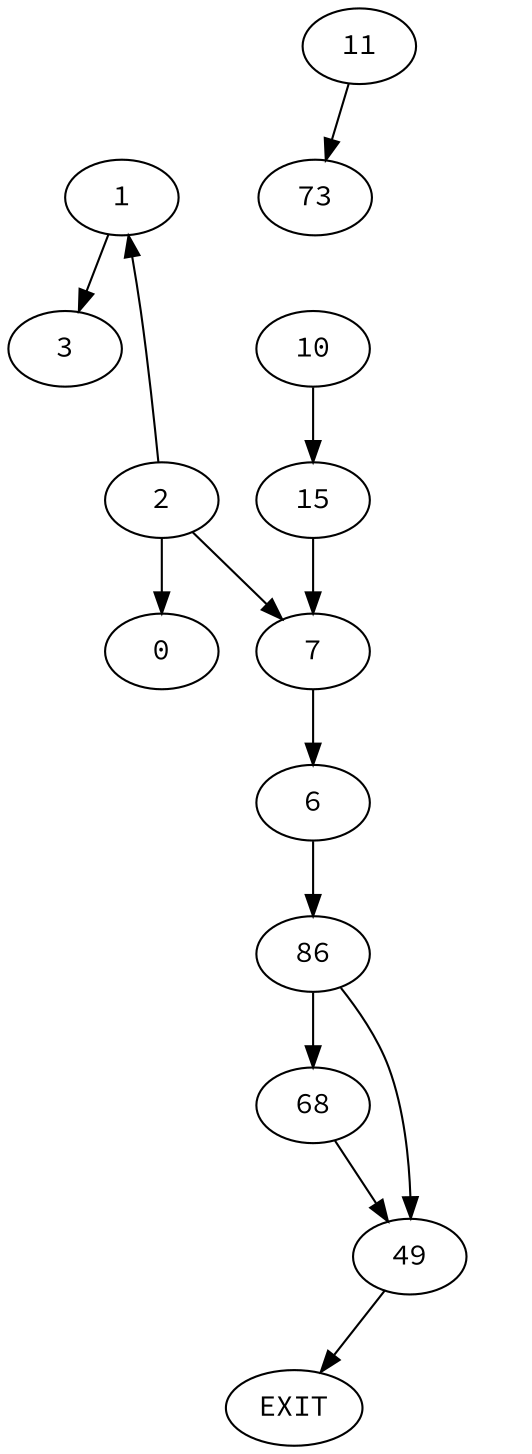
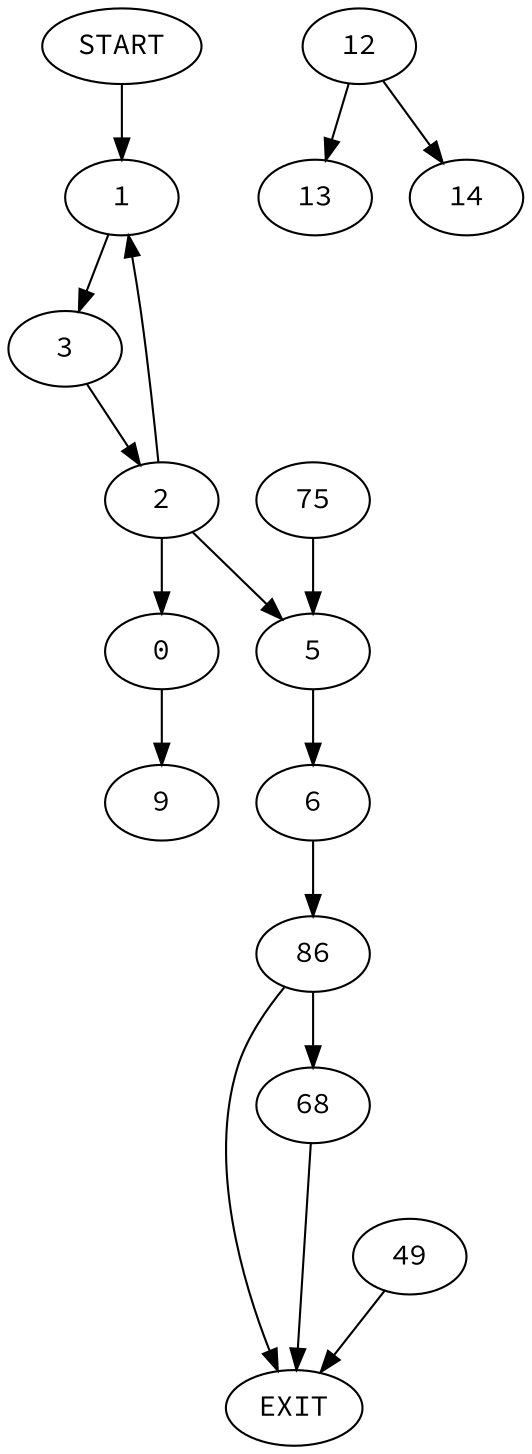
none -> (122, 46)
(359, 46) -> (359, 46)
(315, 198) -> (315, 198)
none -> (467, 198)
(313, 349) -> none
none -> (108, 416)
(313, 500) -> (313, 500)
(313, 651) -> (313, 651)
none -> (162, 803)
(395, 1086) -> (227, 1165)
(356, 1172) -> (304, 1246)
